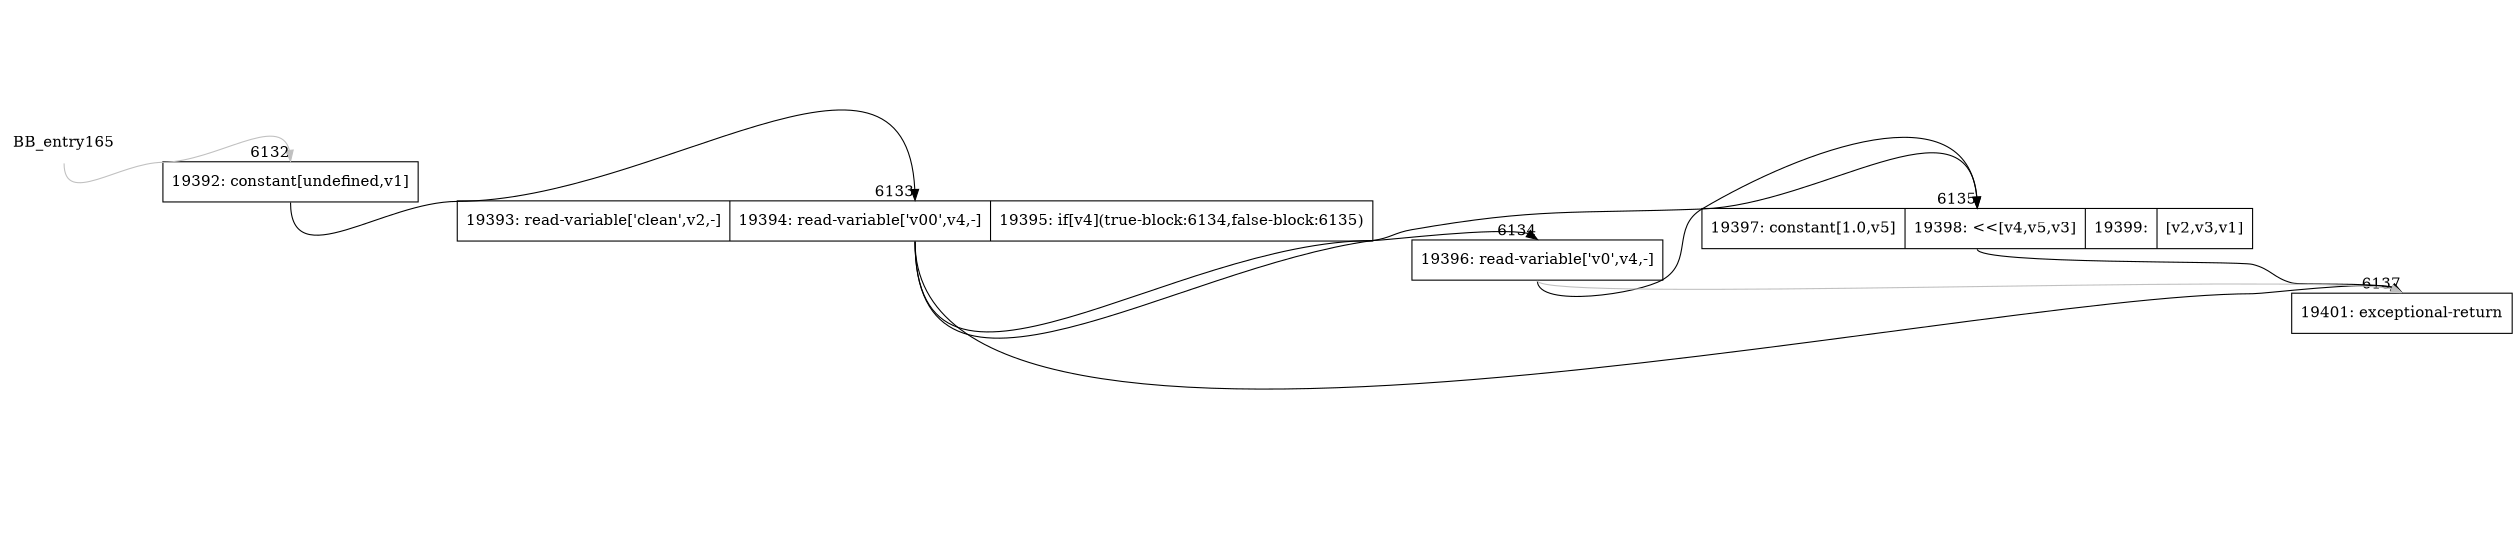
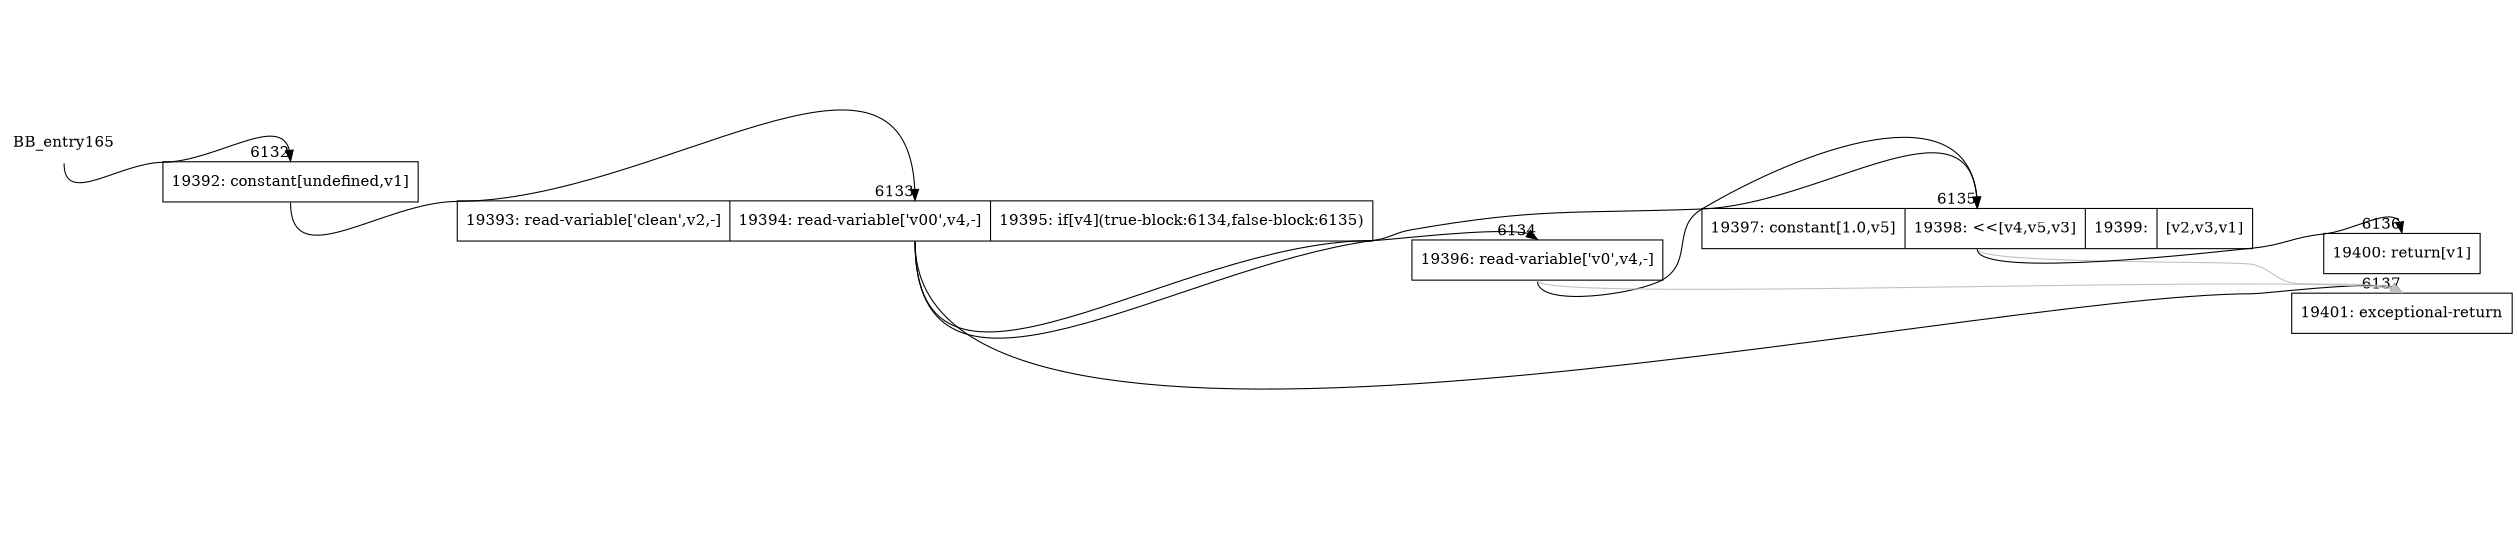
(174, 161) -> (174, 161)
none -> (2402, 254)
(2186, 262) -> (2186, 262)
